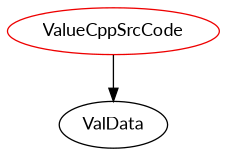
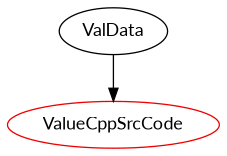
(113, 72) -> (113, 72)
